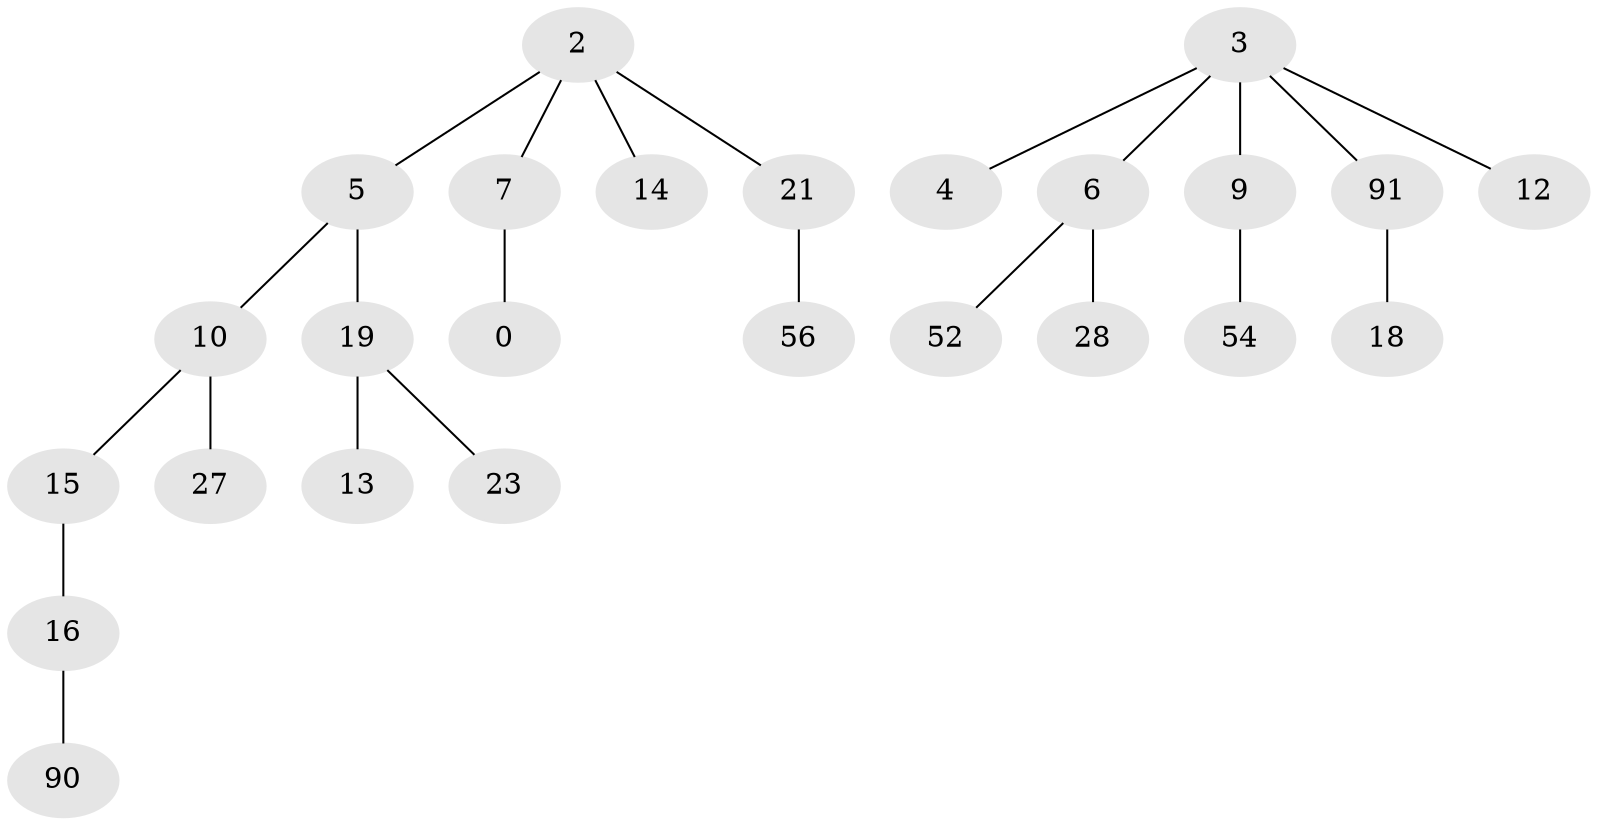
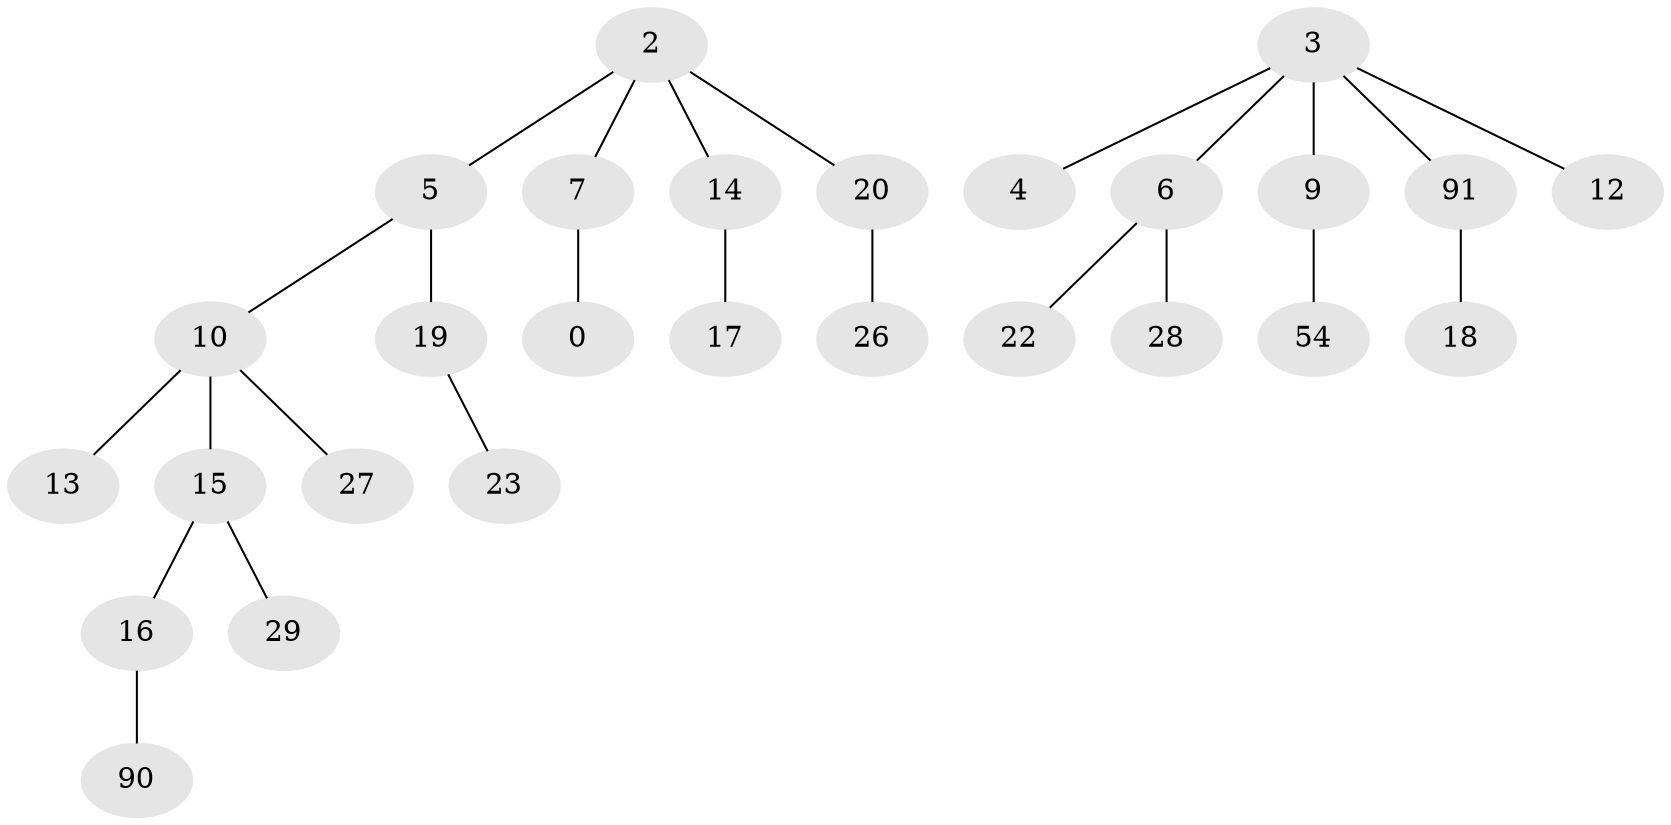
(799, 192) -> (872, 192)
none -> (725, 339)
(799, 339) -> (872, 339)
(946, 339) -> (1019, 339)
(358, 413) -> (137, 412)
none -> (284, 633)
